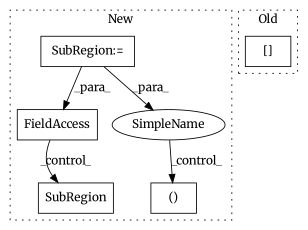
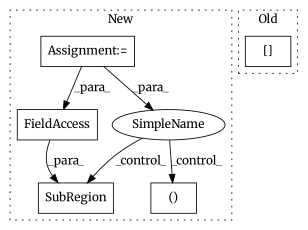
(88, 51) -> (88, 51)
none -> (116, 155)
(66, 161) -> (66, 161)
